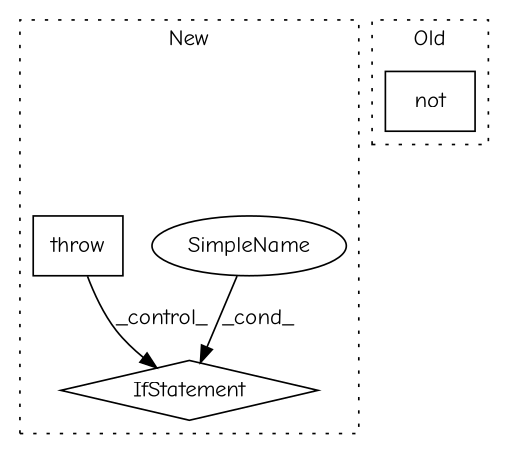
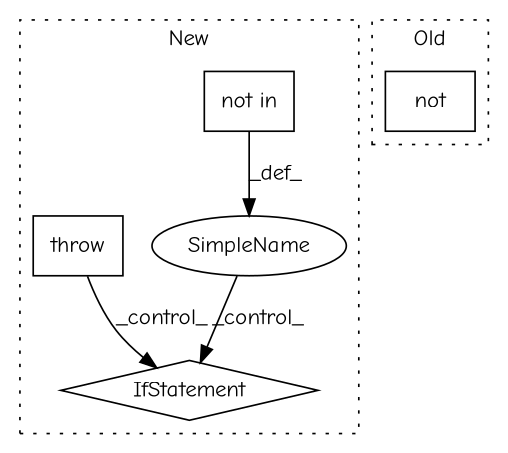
none -> (249, 101)
(258, 318) -> (258, 318)
